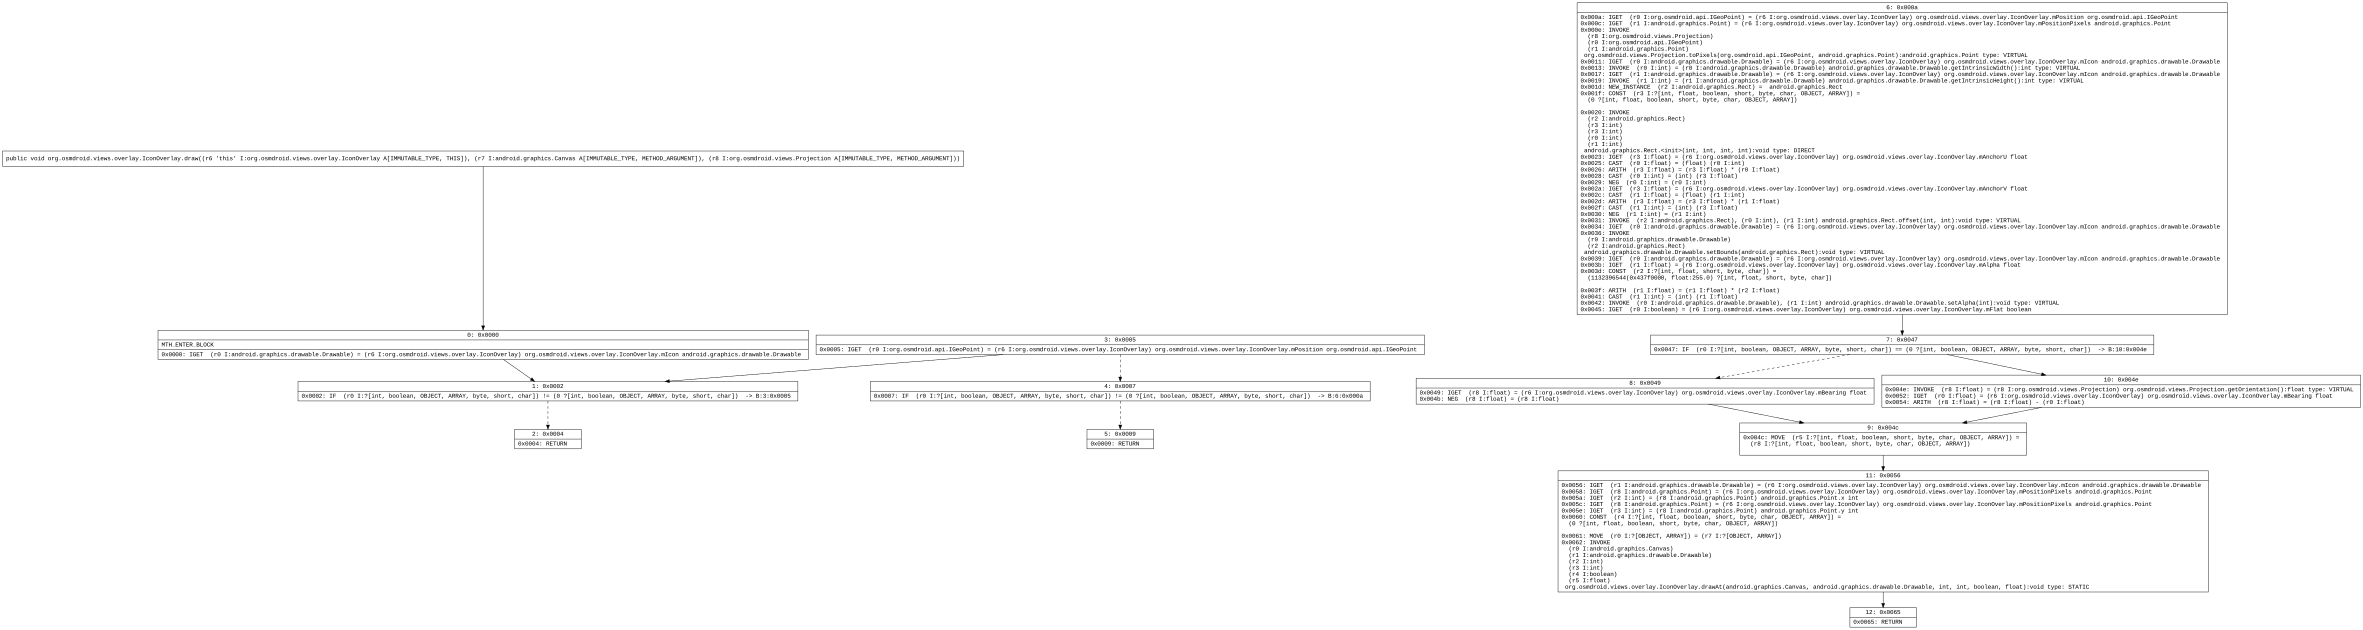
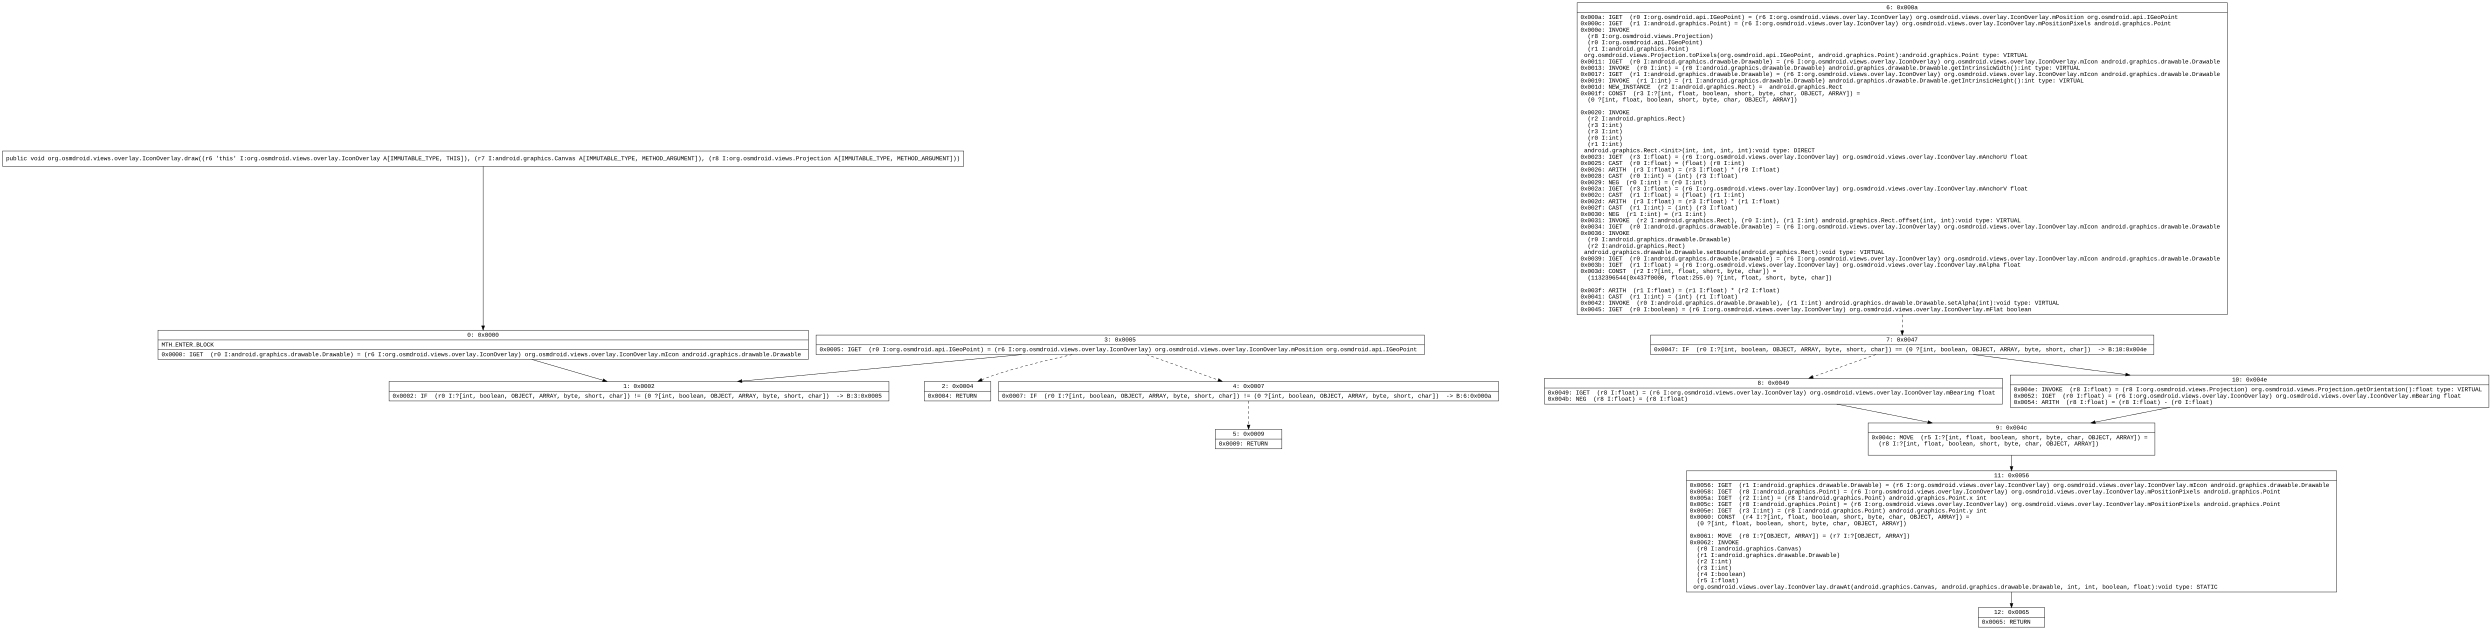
(1902, 323) -> (1902, 323)
(548, 413) -> (1027, 366)
